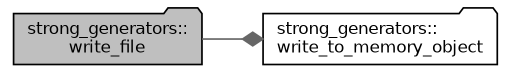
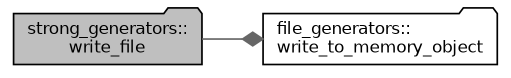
(380, 39) -> (380, 39)
